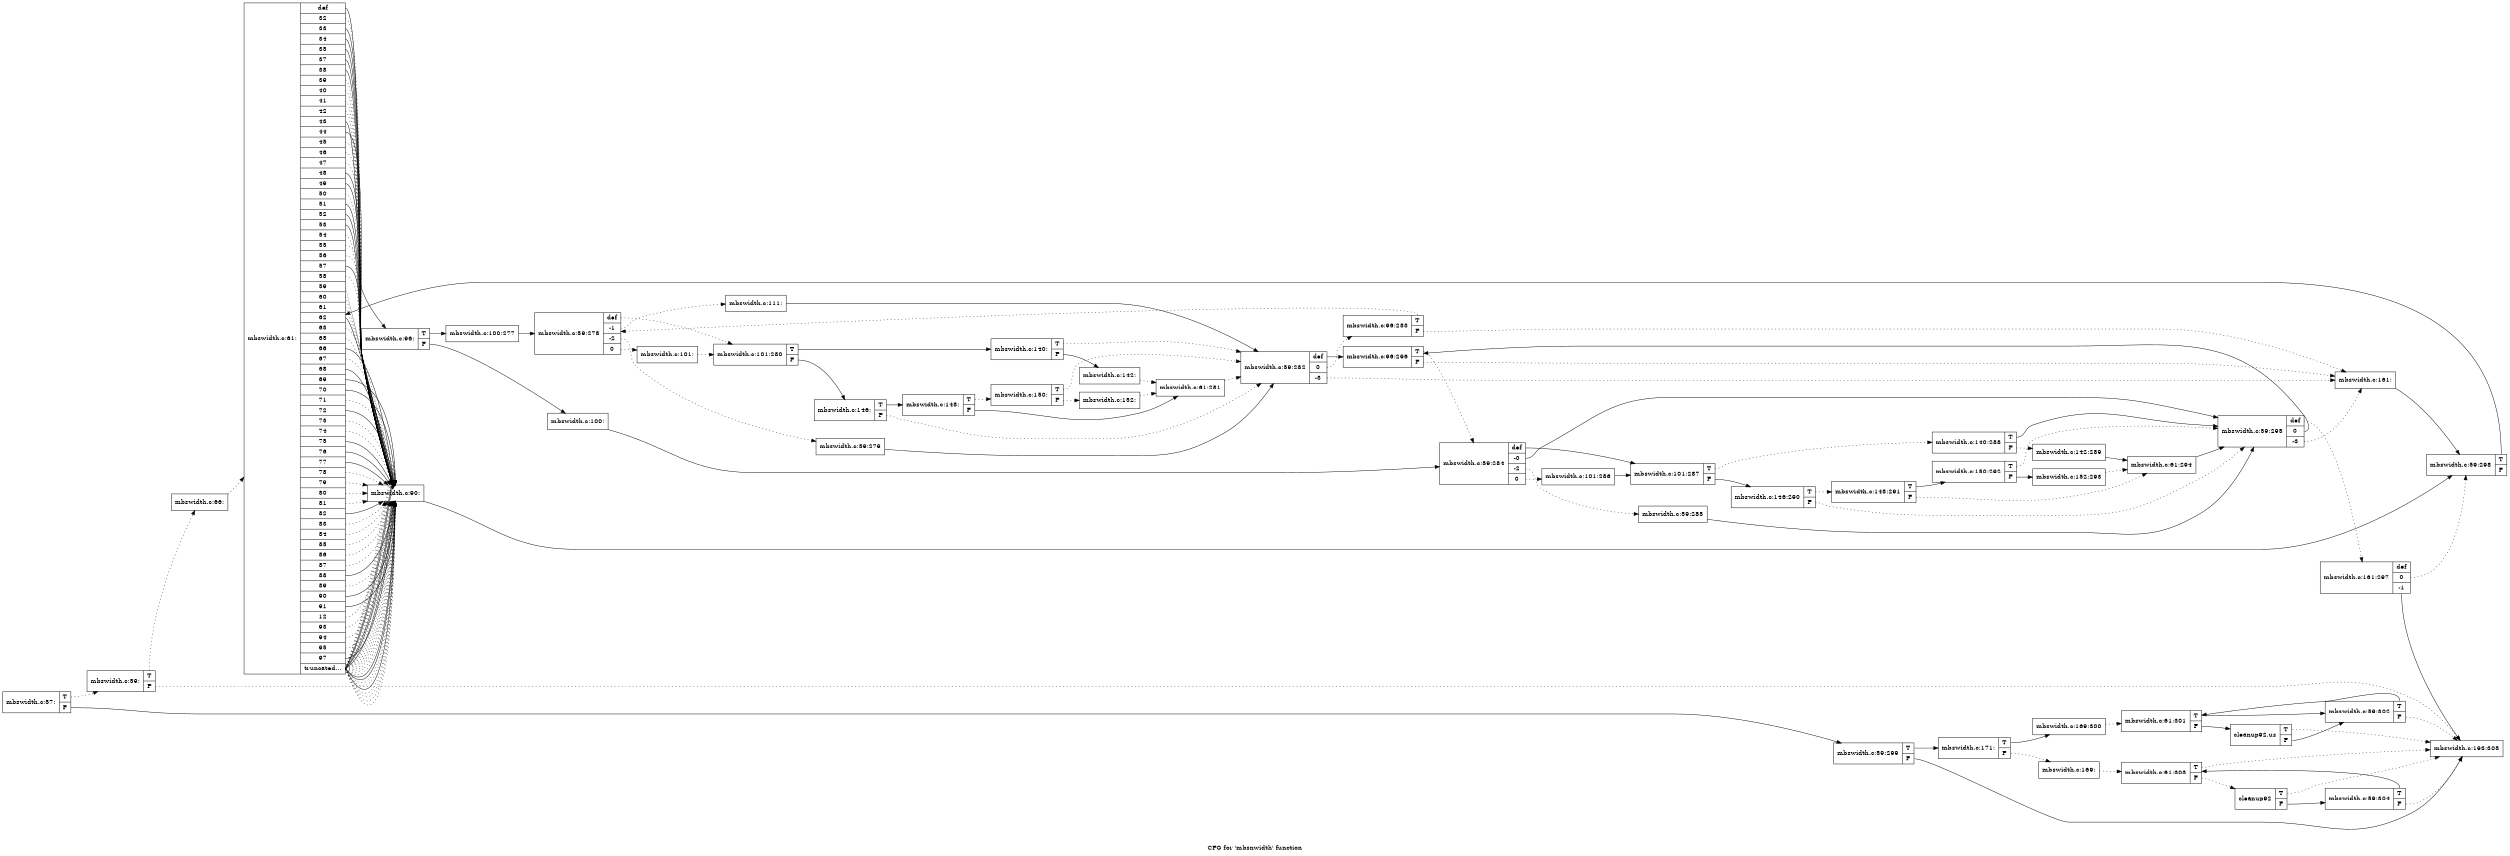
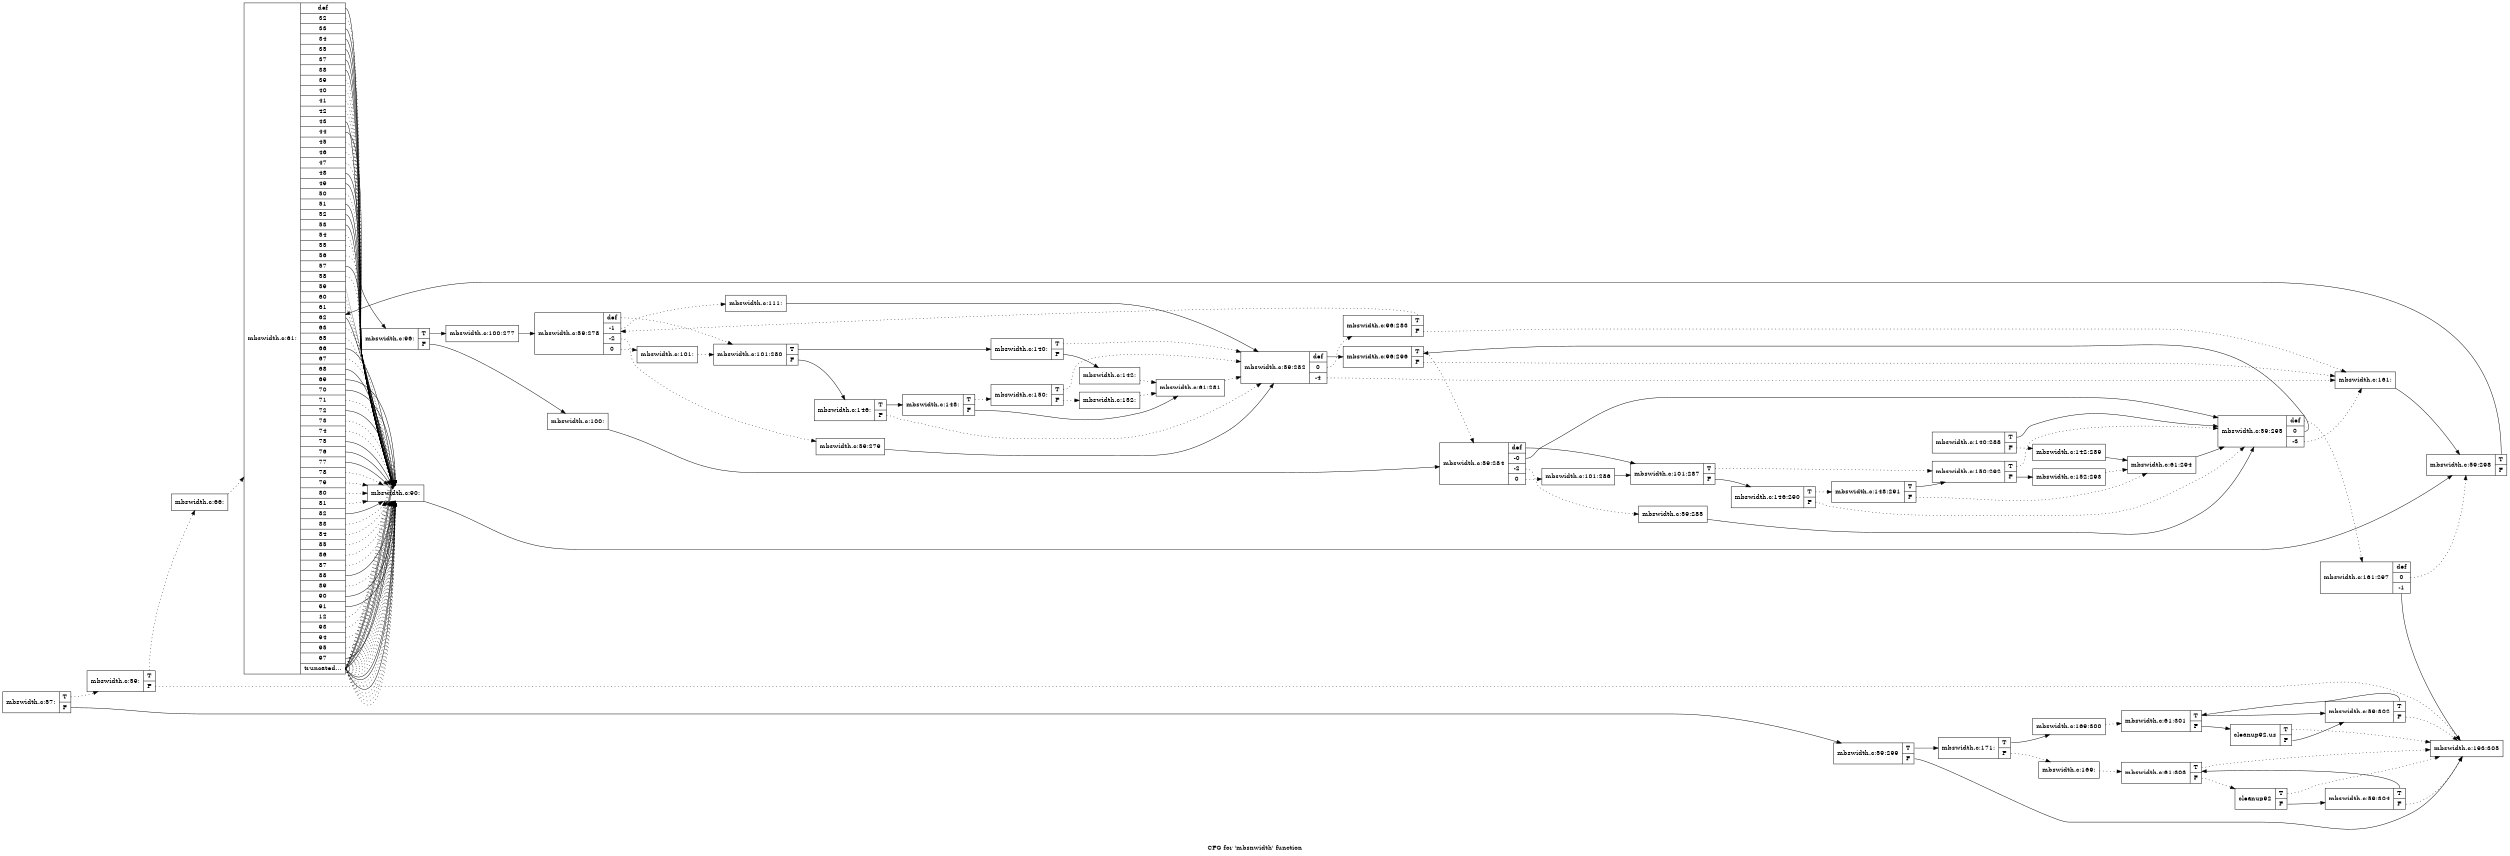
(1318, 378) -> (1318, 378)
(1820, 448) -> (1821, 469)
